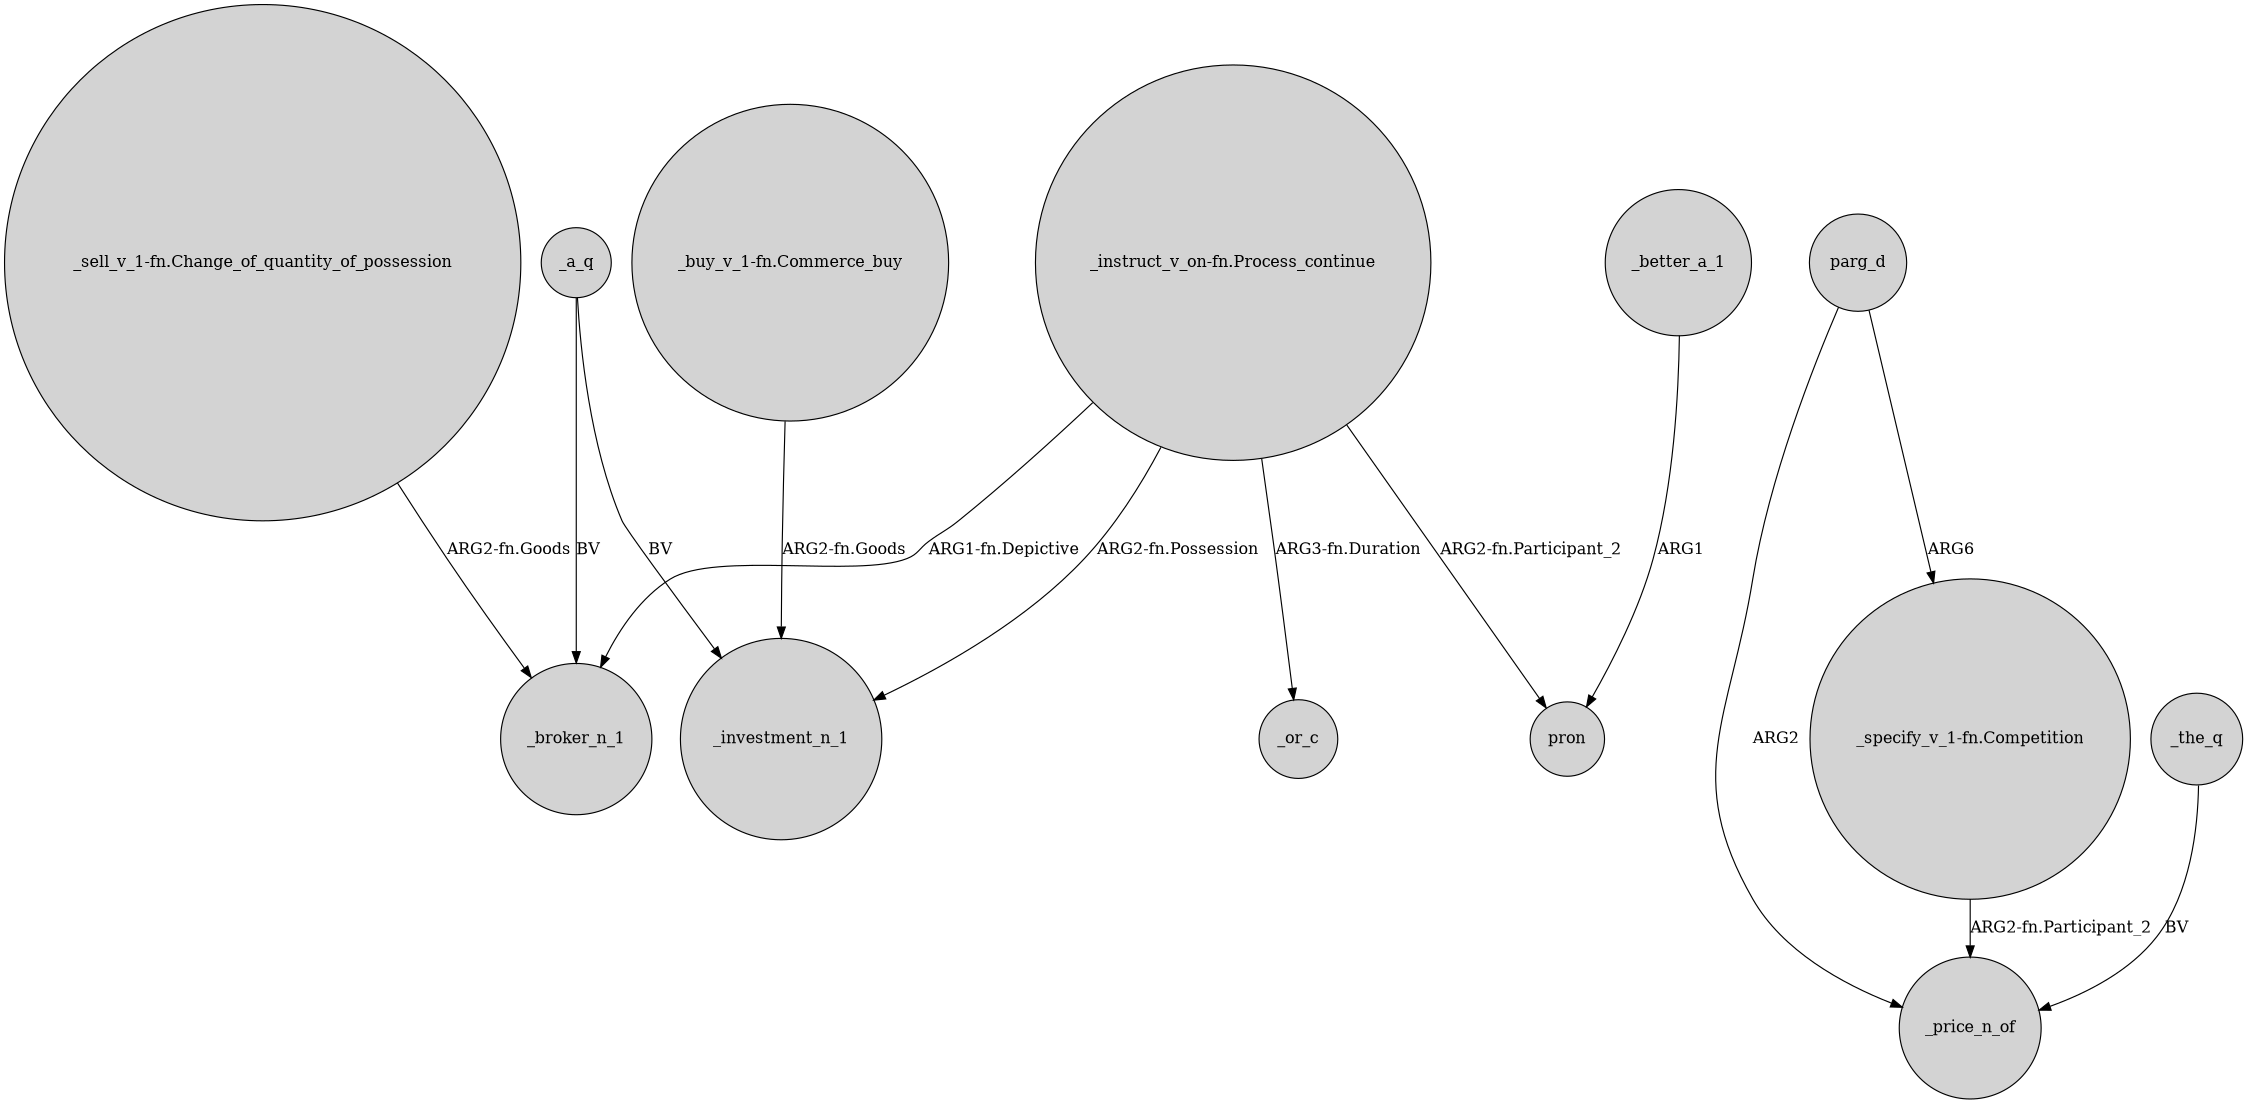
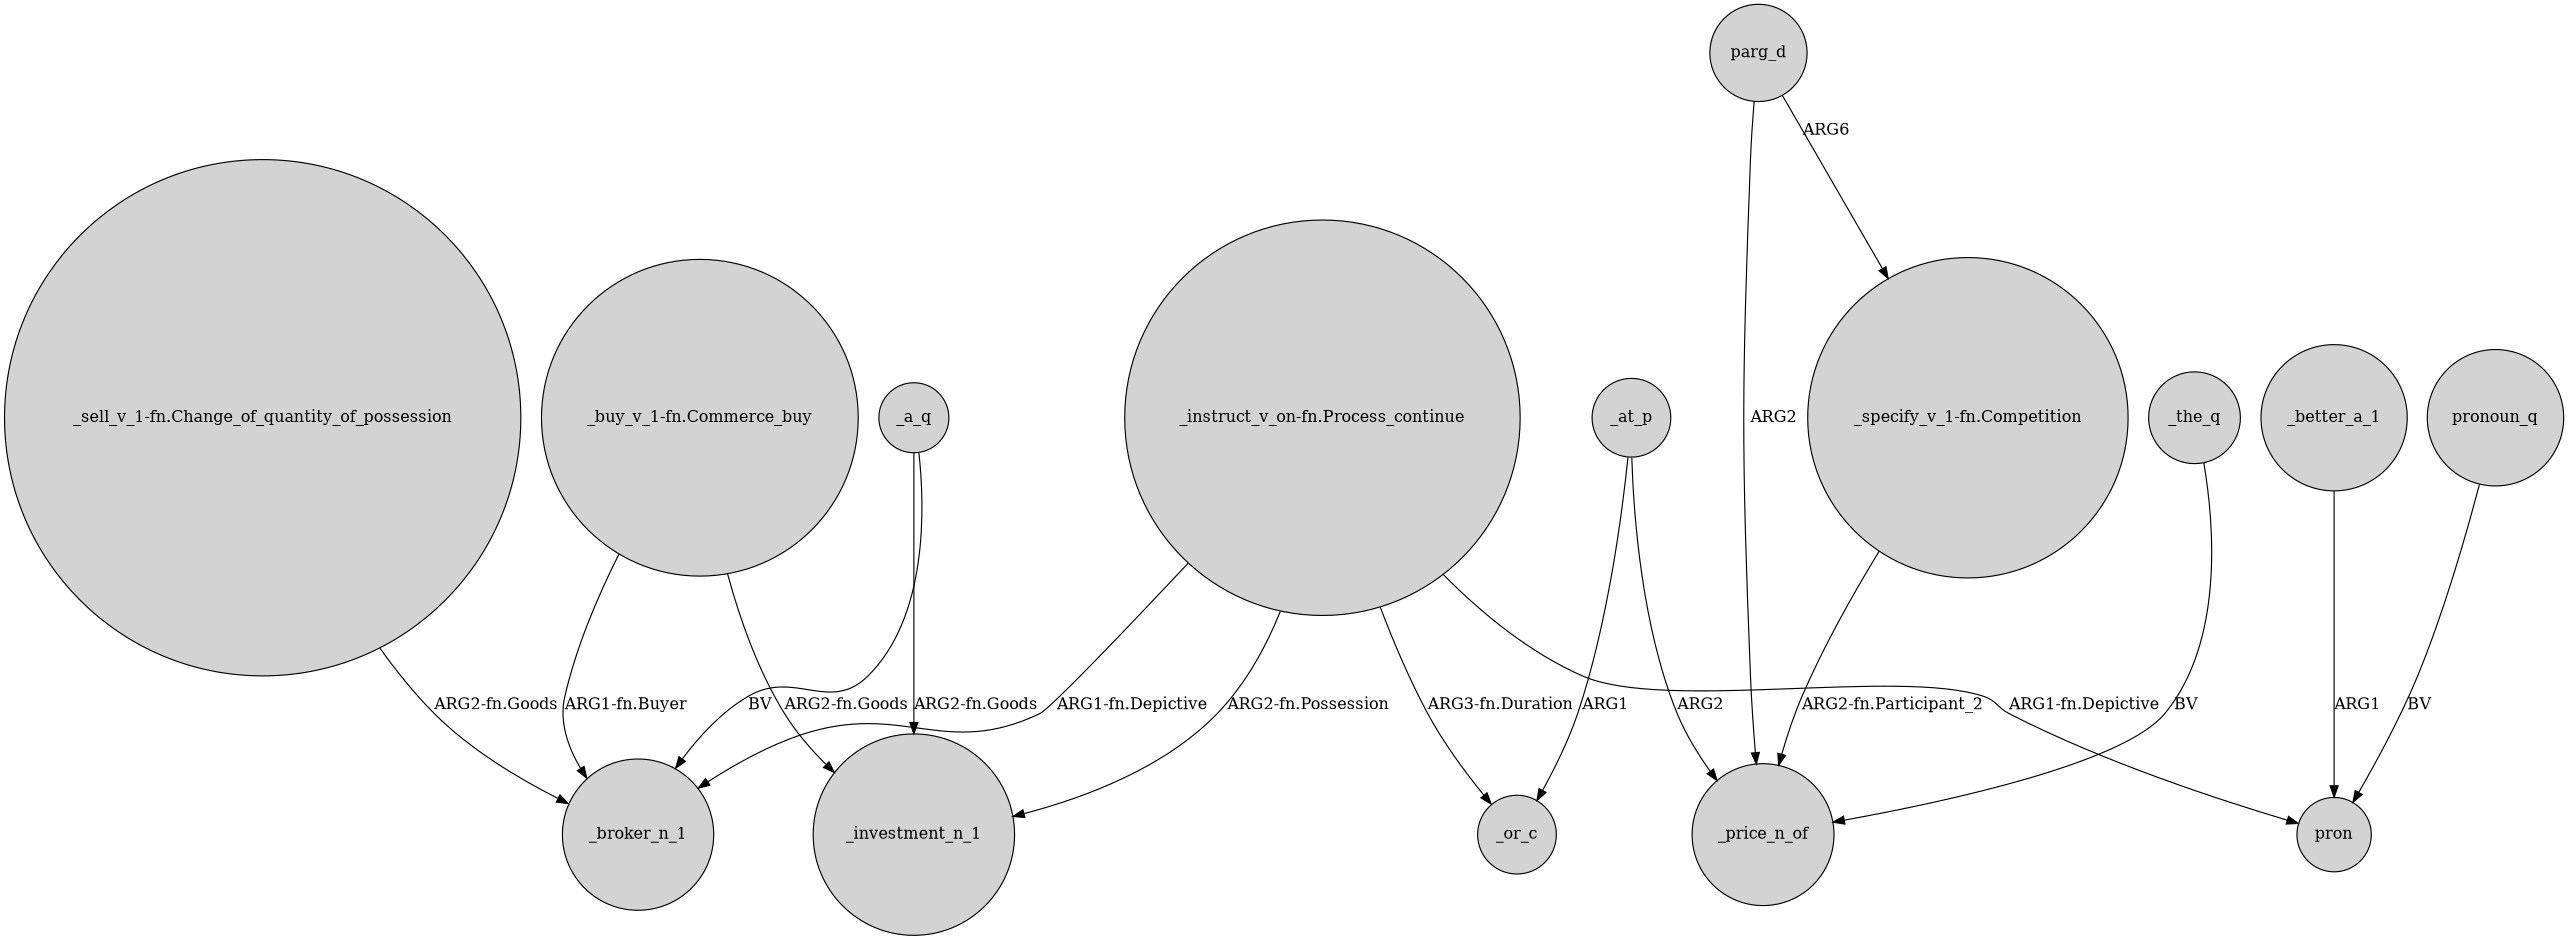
none -> (1631, 418)
none -> (2495, 418)
(660, 550) -> (976, 705)
(1531, 550) -> (2085, 705)
none -> (575, 659)
